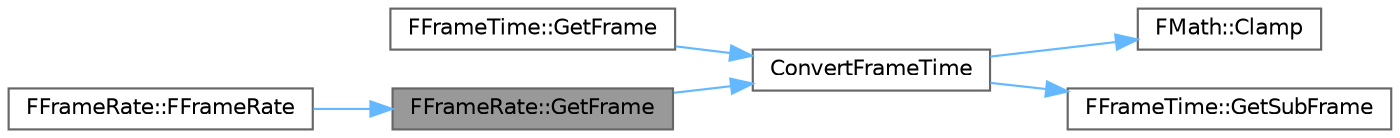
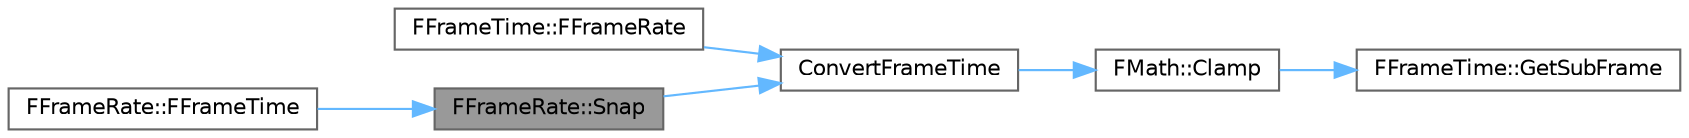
(533, 29) -> (549, 29)
(1018, 86) -> (1307, 70)
(161, 109) -> (163, 109)
(533, 109) -> (549, 109)
